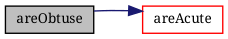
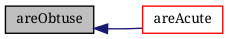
(111, 11) -> (125, 29)
